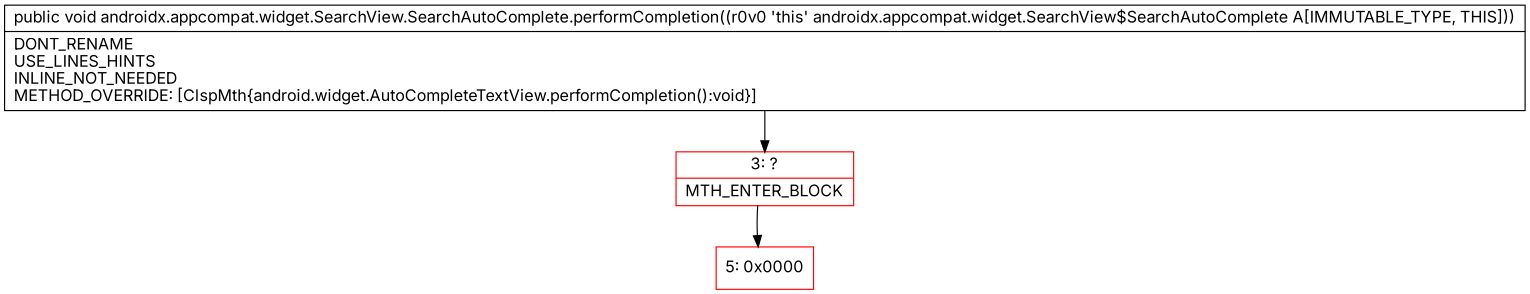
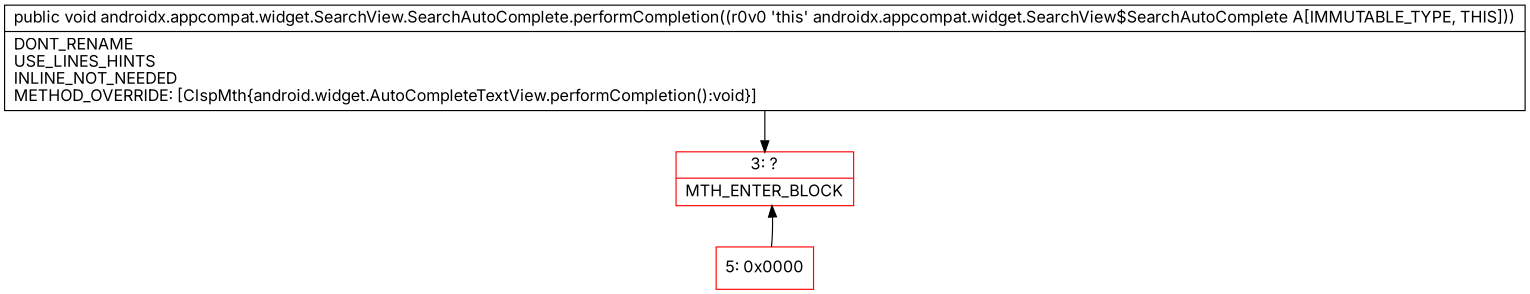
(757, 221) -> (772, 232)
